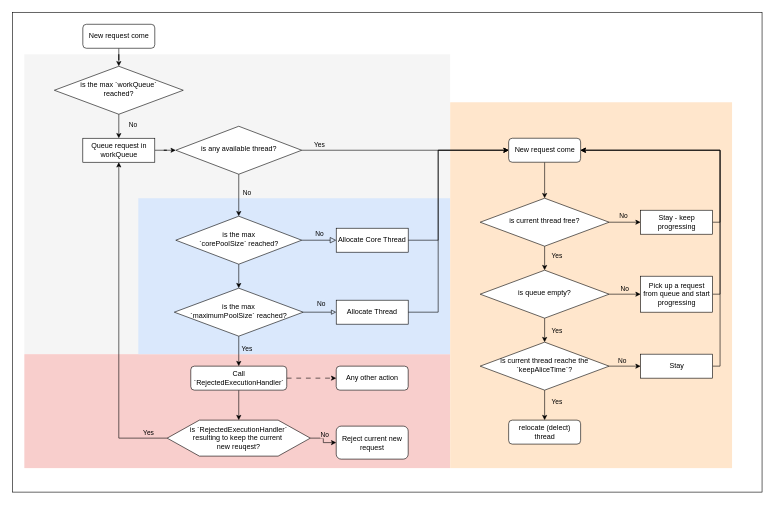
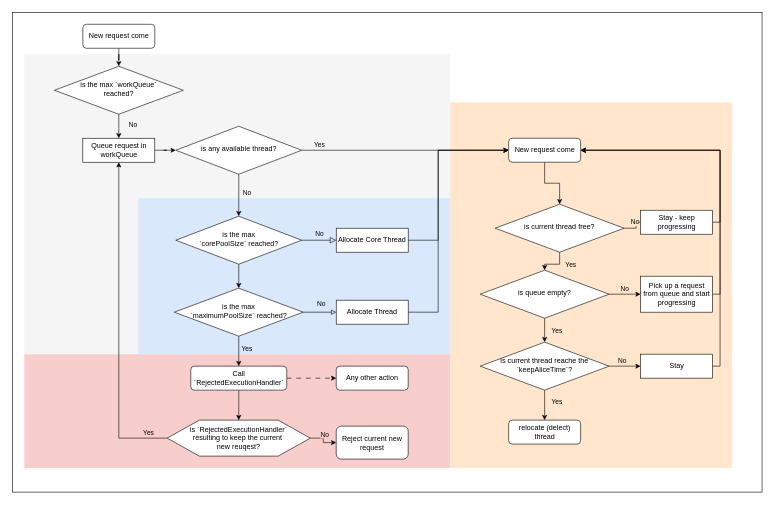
(545, 222) -> (560, 228)
